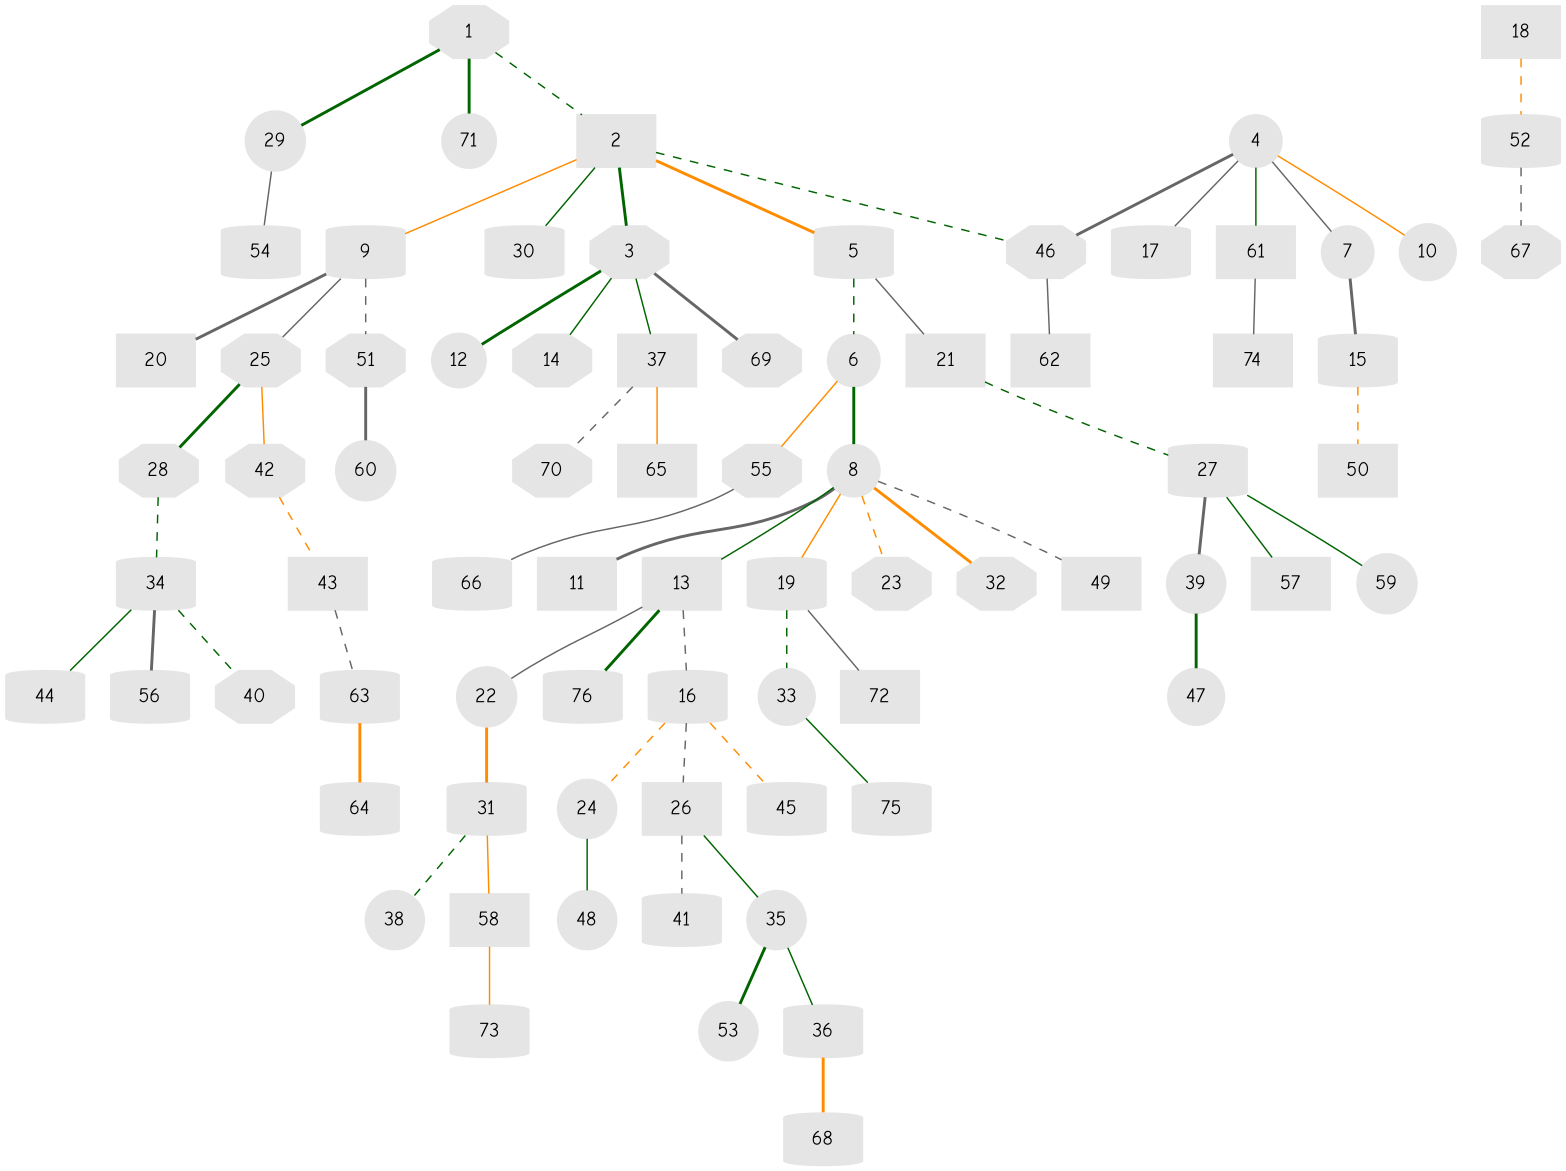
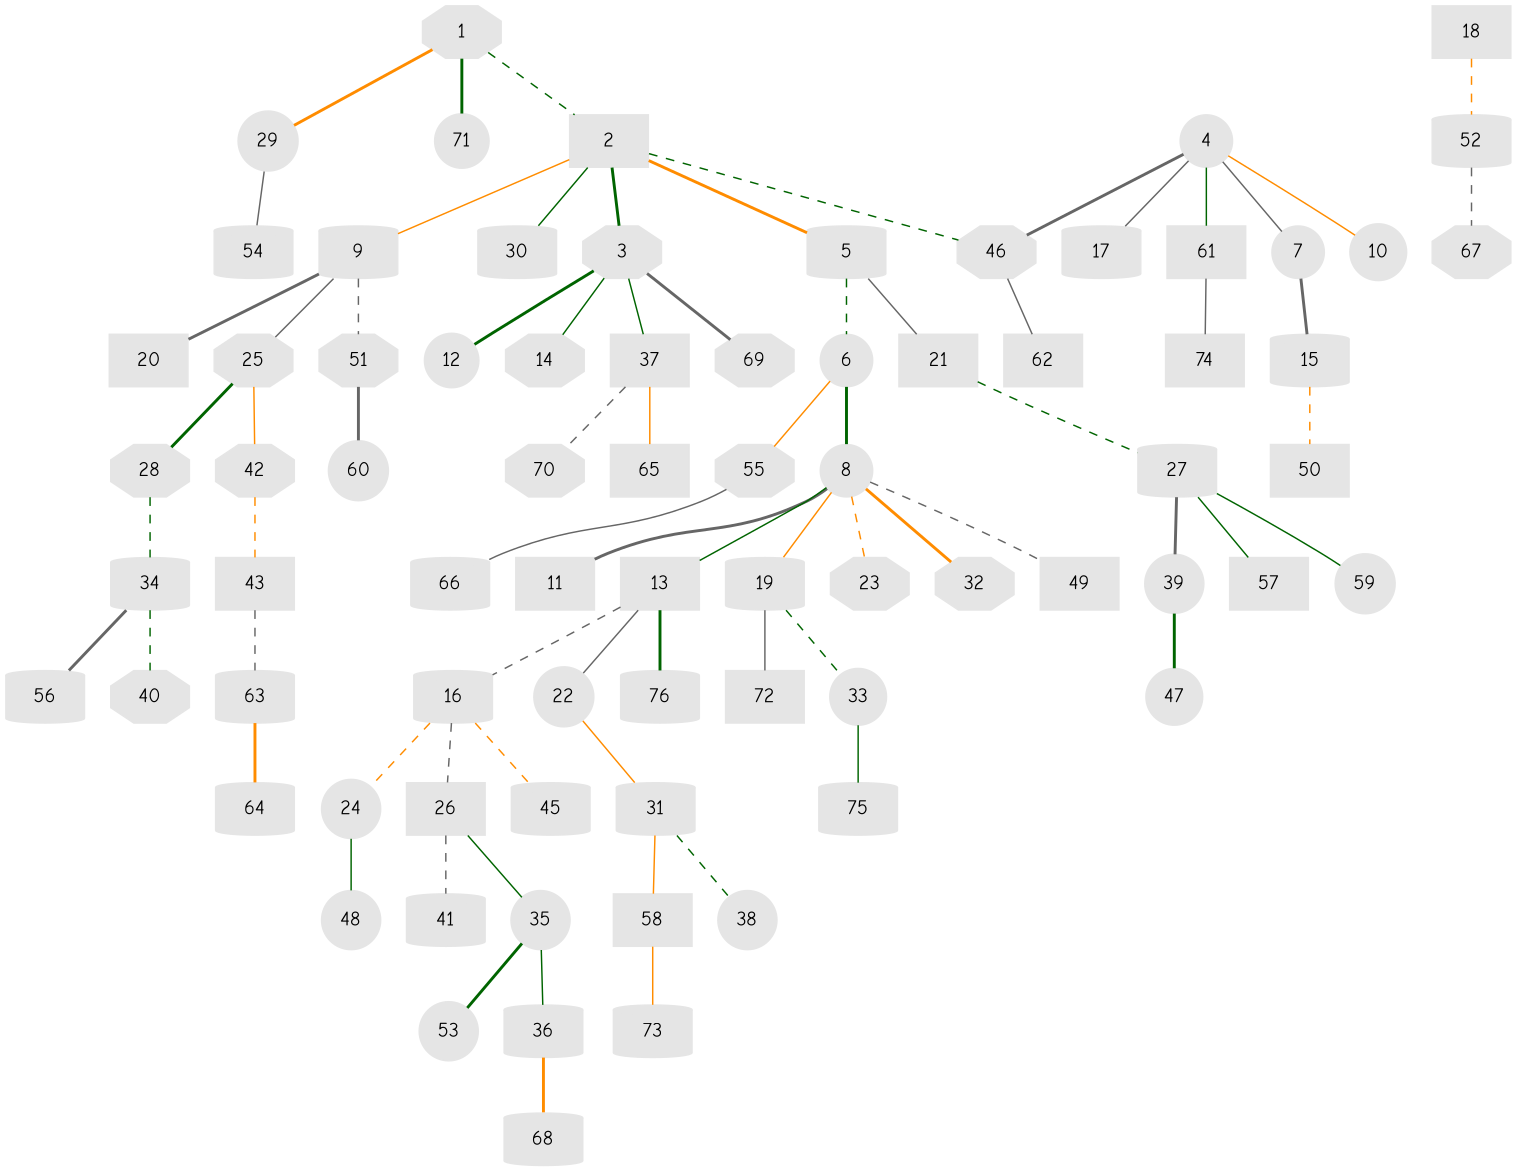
(371, 87) -> (363, 87)
(45, 697) -> none
(487, 755) -> (609, 752)
